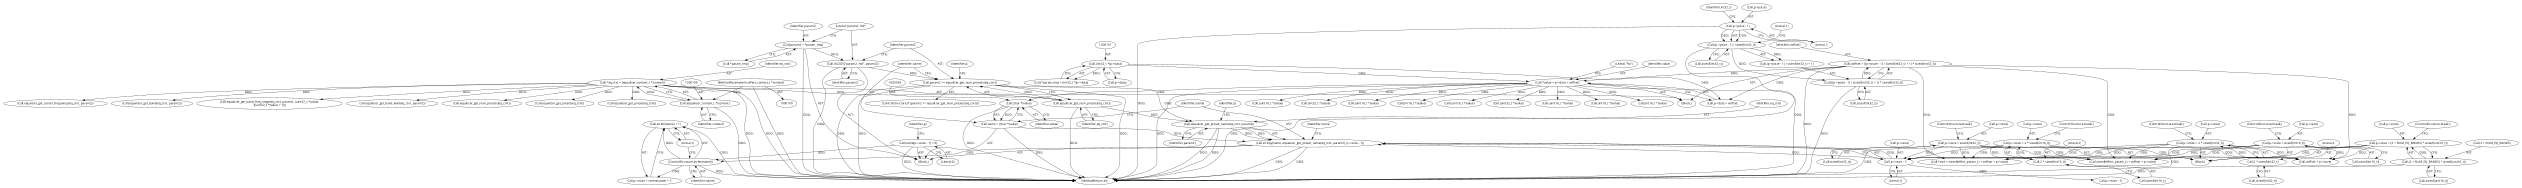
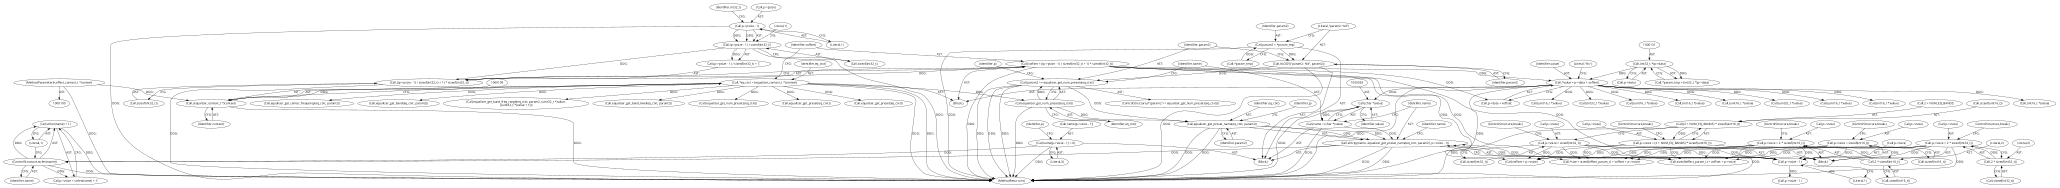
(789, 54) -> (1251, 54)
none -> (785, 61)
(1427, 71) -> none
none -> (1077, 124)
none -> (1590, 149)
(2435, 170) -> (1629, 131)
